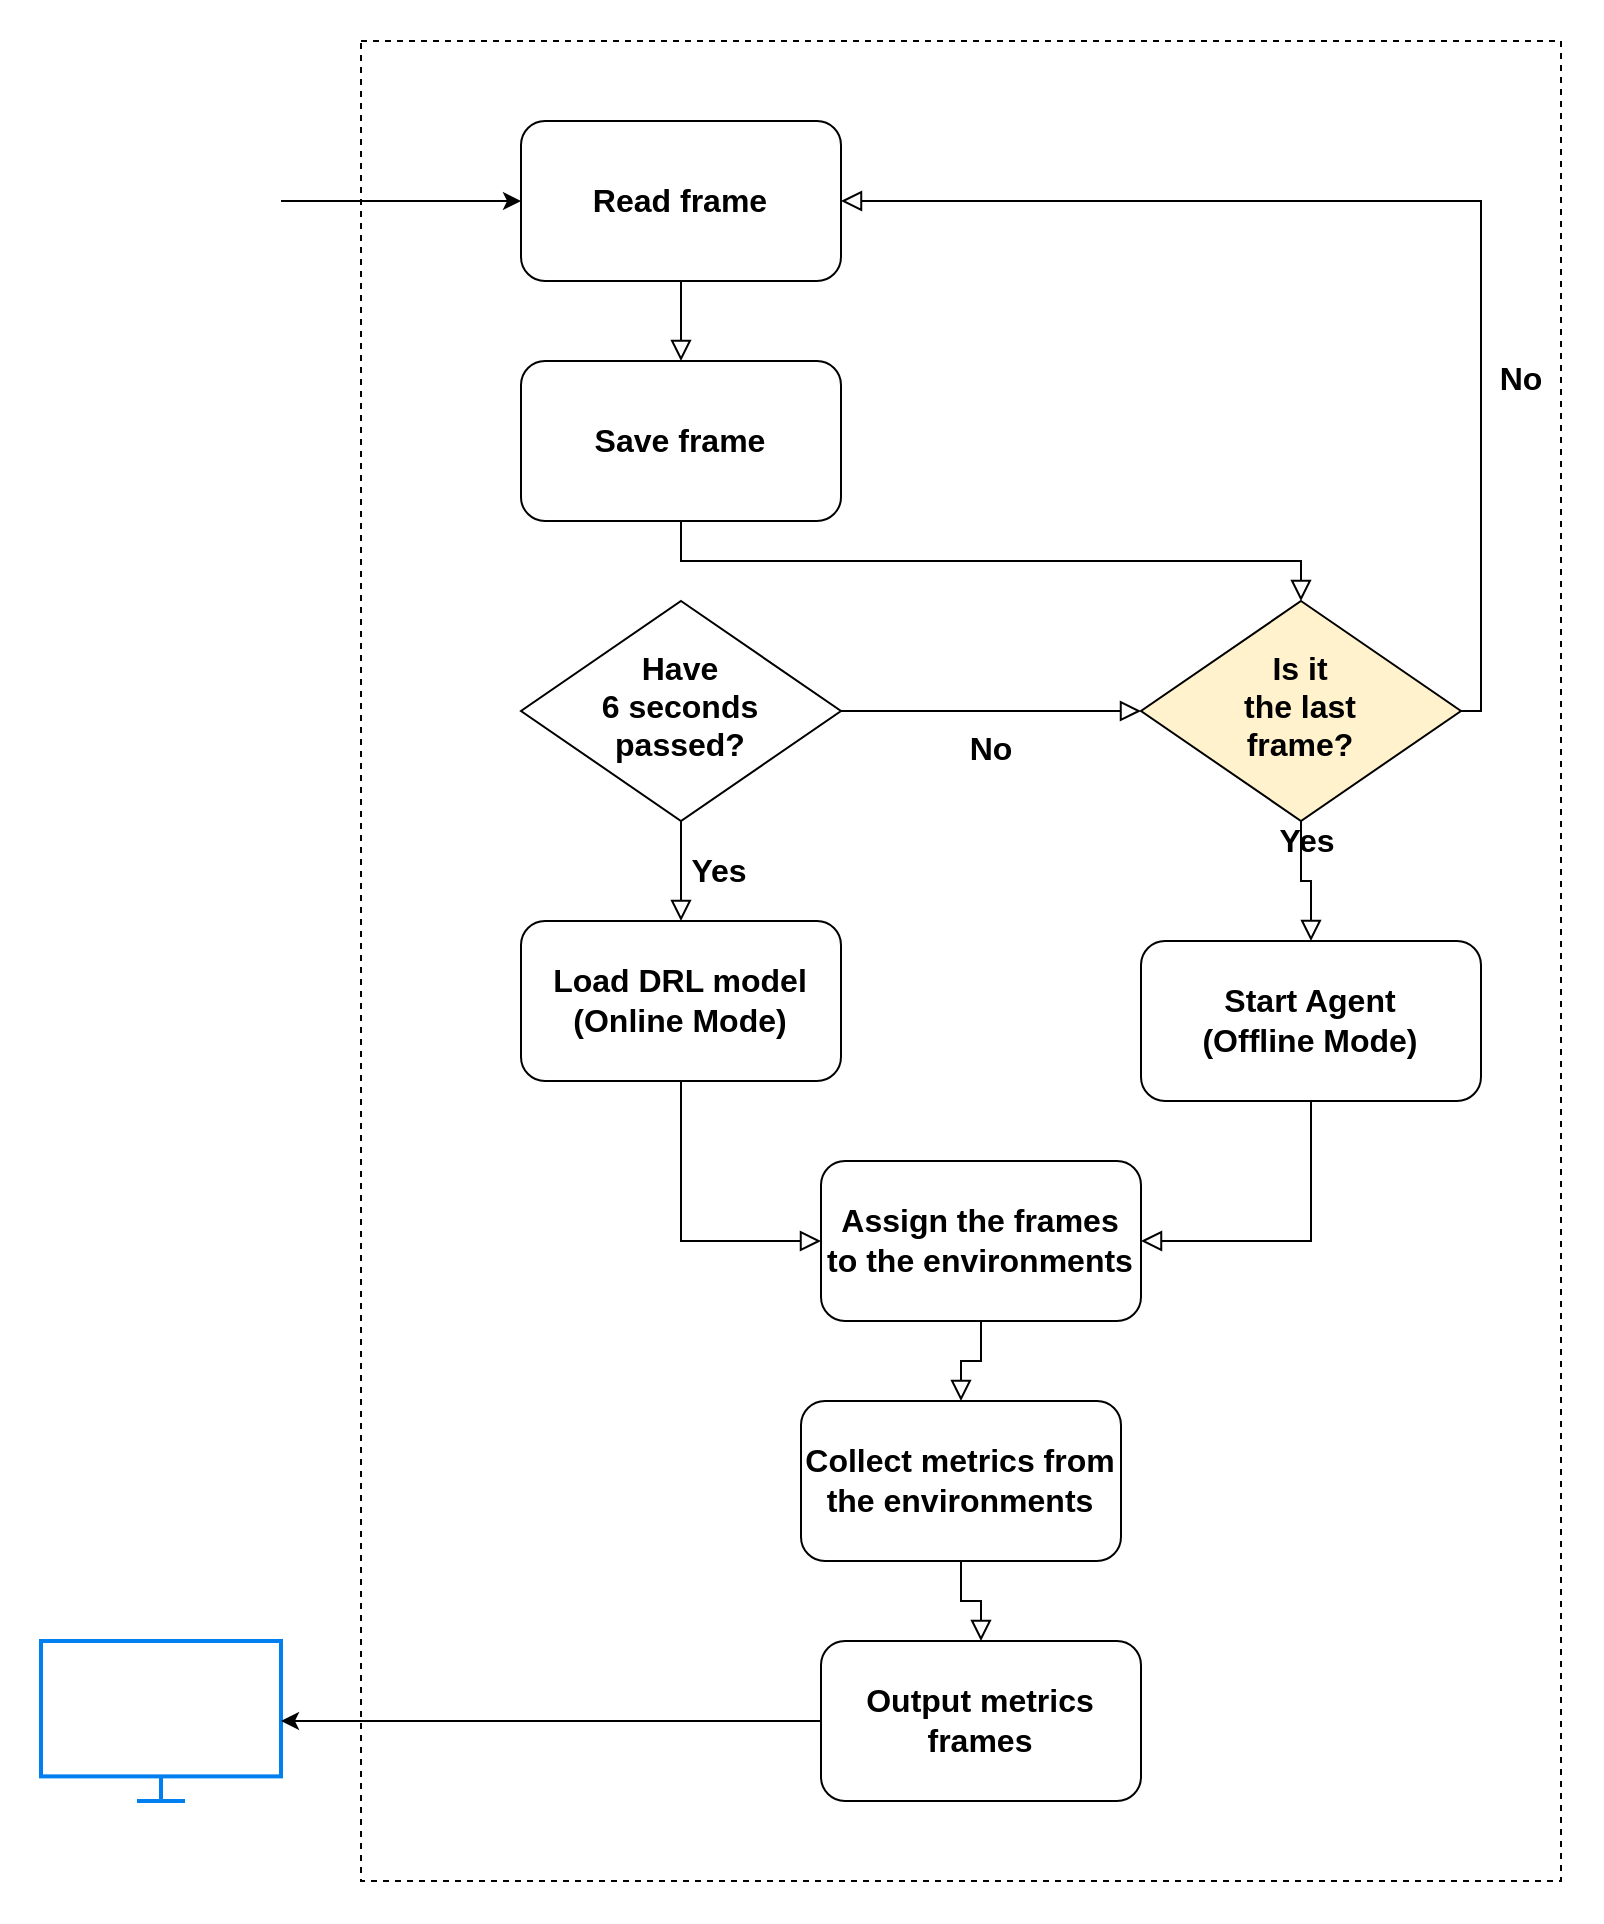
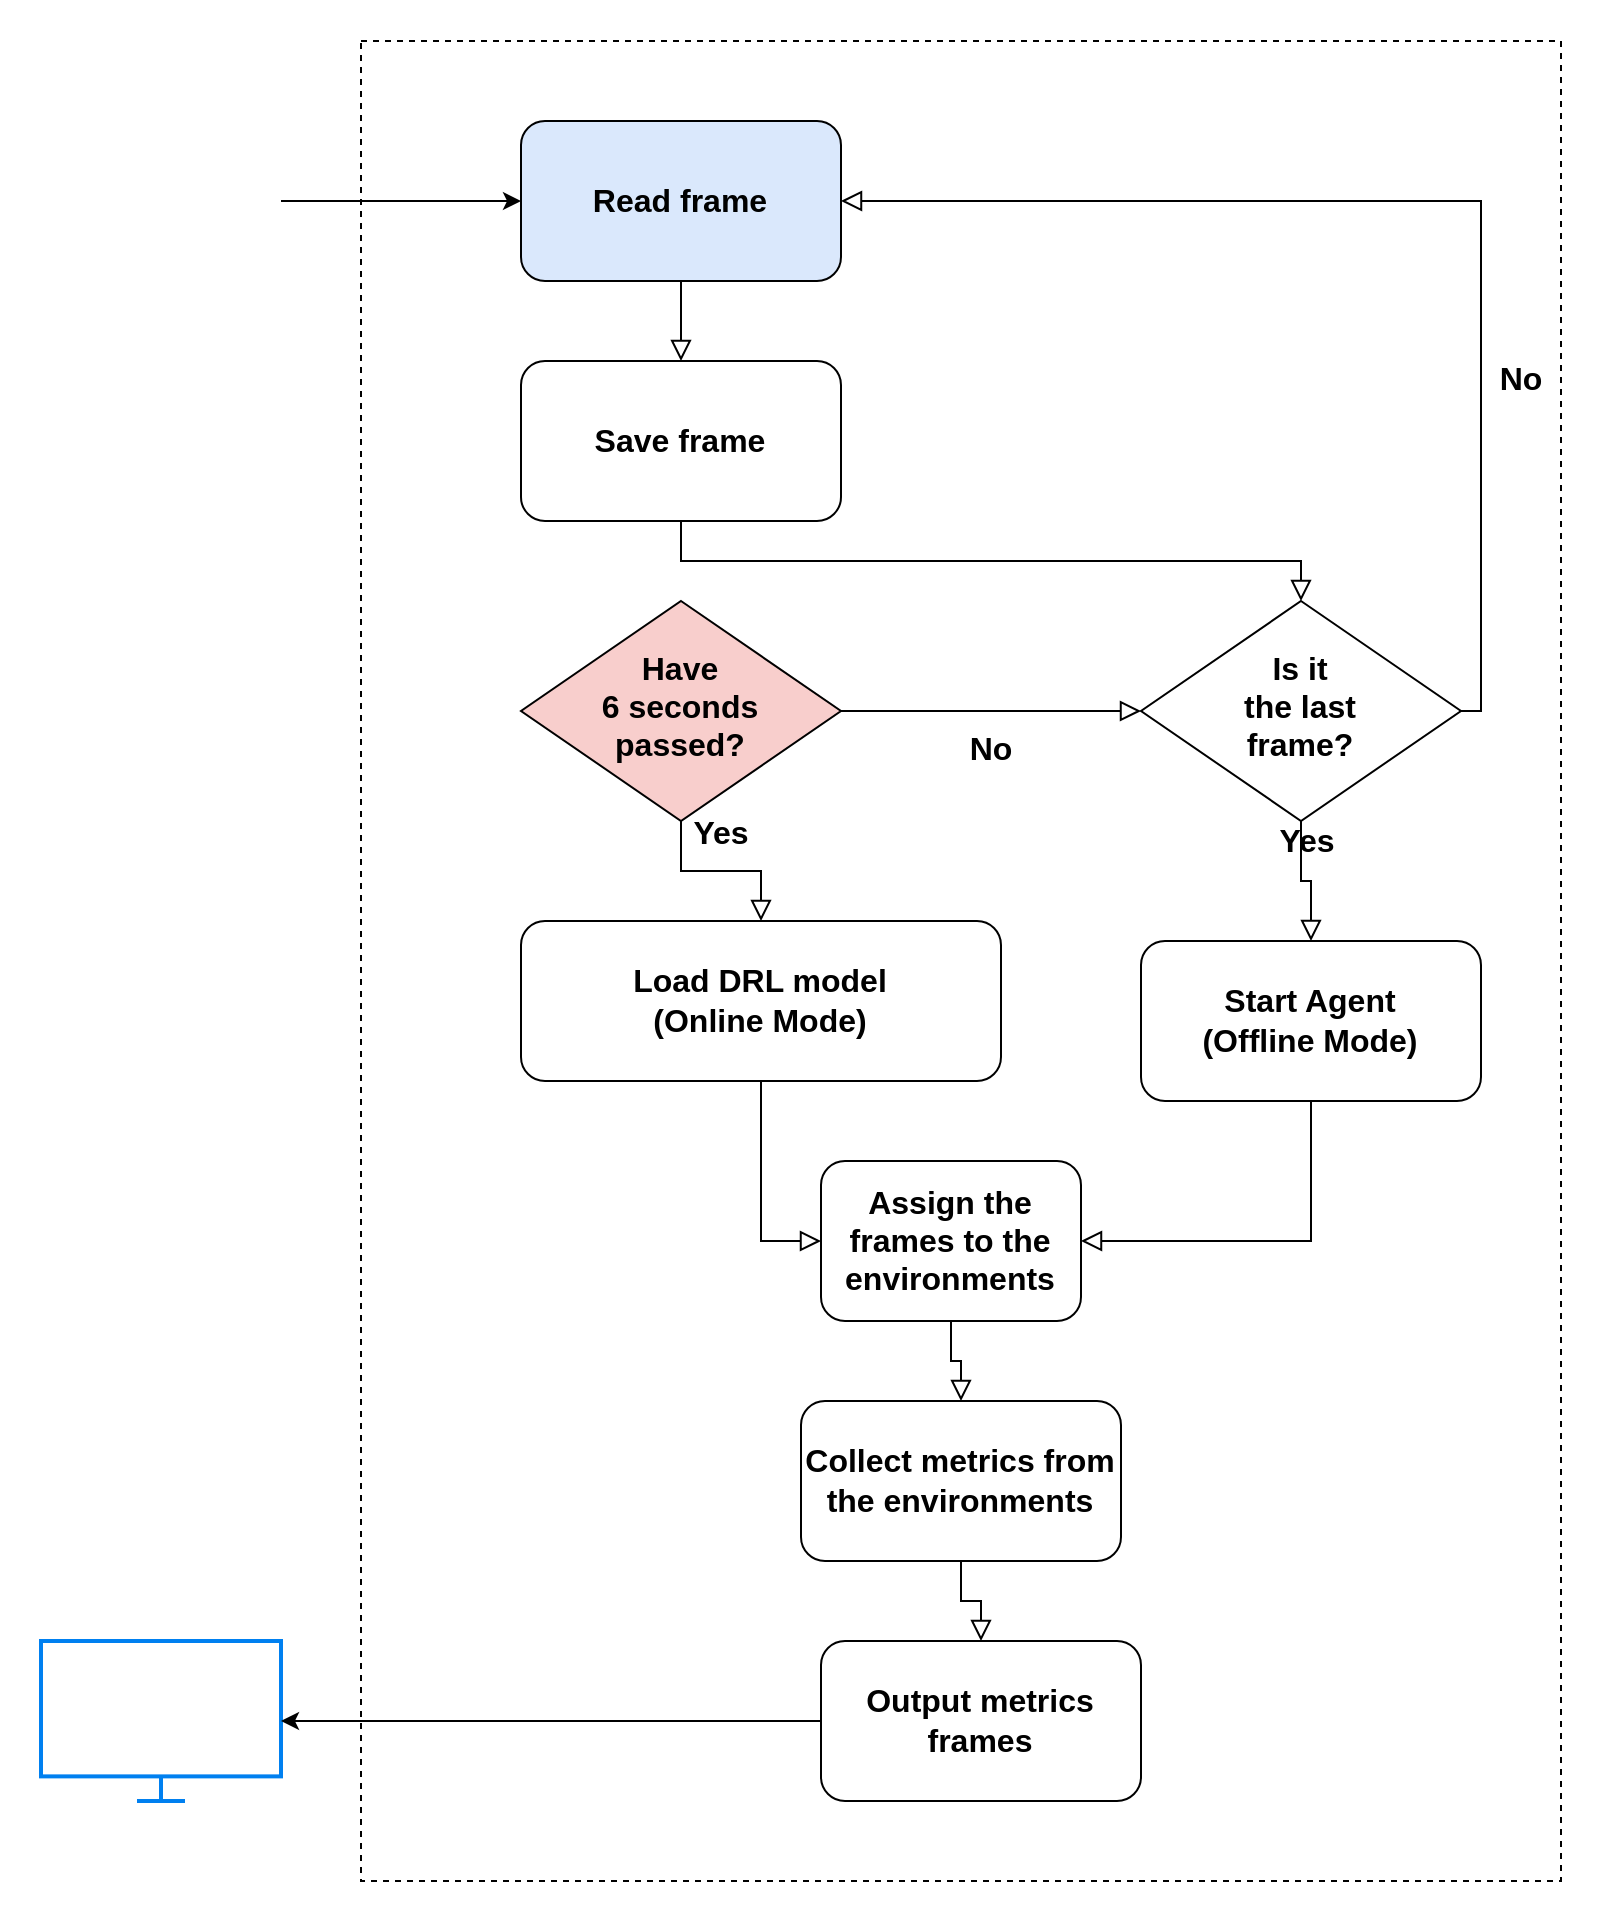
(681, 201) -> (681, 201)
(681, 711) -> (681, 711)
(1301, 711) -> (1301, 711)
(681, 1001) -> (761, 1001)
(981, 1241) -> (951, 1241)
